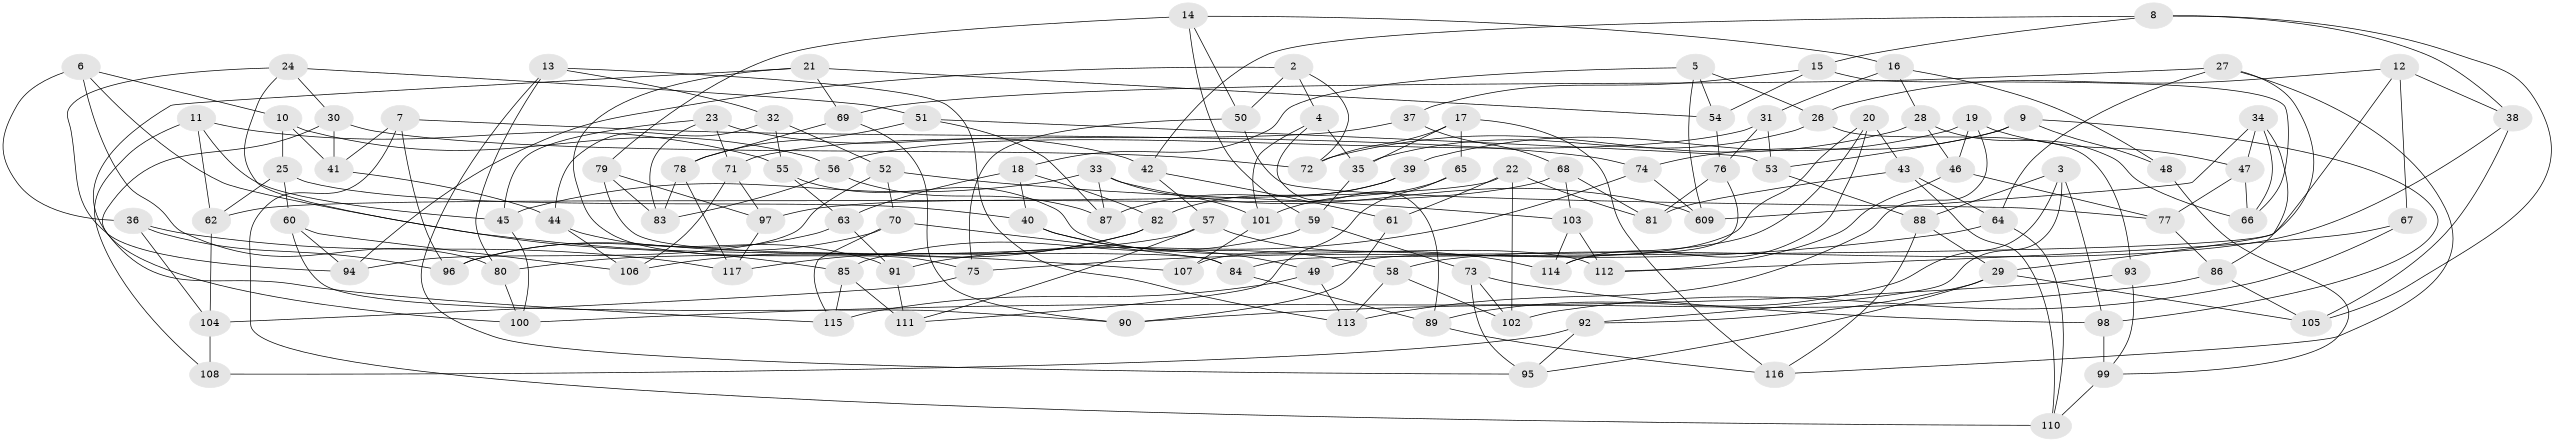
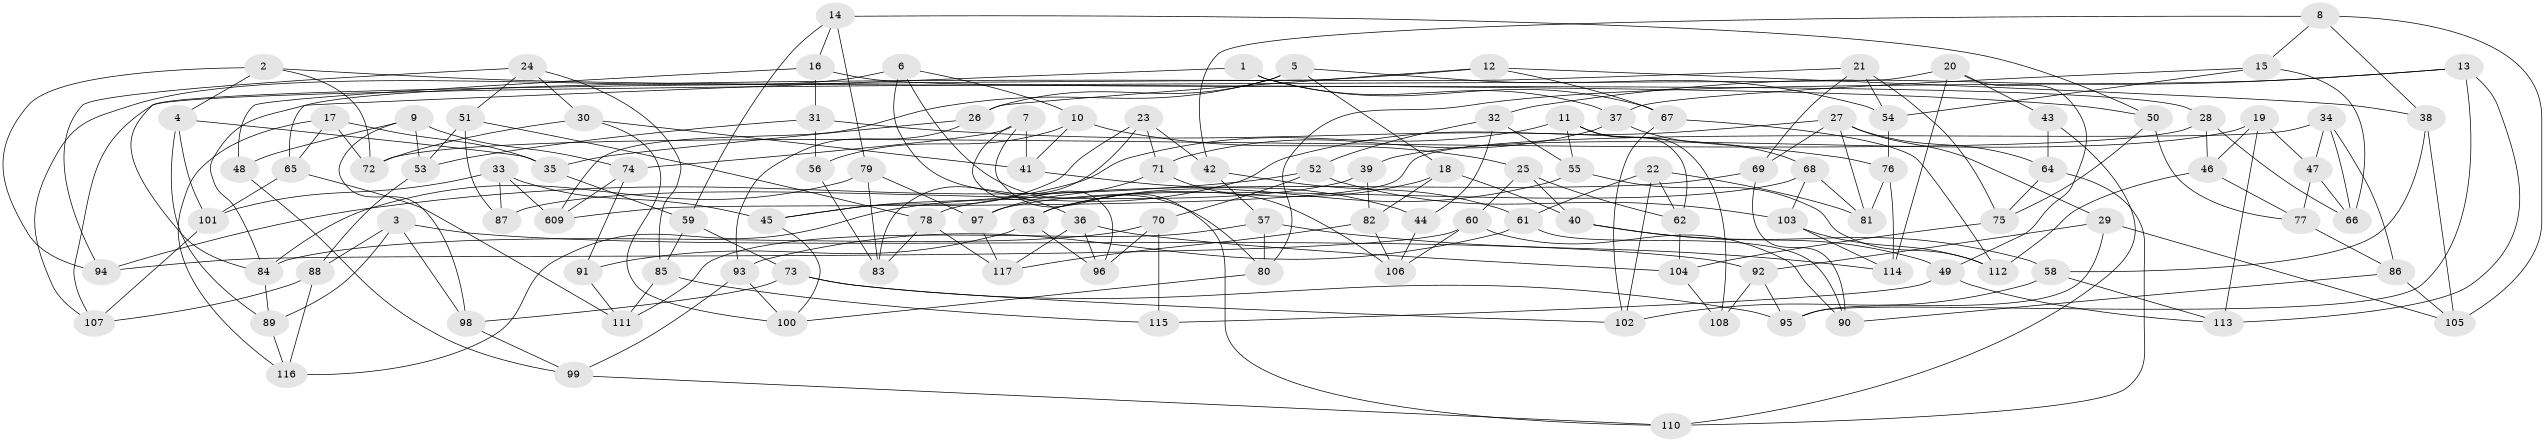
none -> (1244, 67)
(101, 169) -> (959, 81)
(1775, 189) -> (1852, 170)
(958, 196) -> none
(726, 245) -> none
(1959, 247) -> (204, 306)
none -> (1207, 255)
